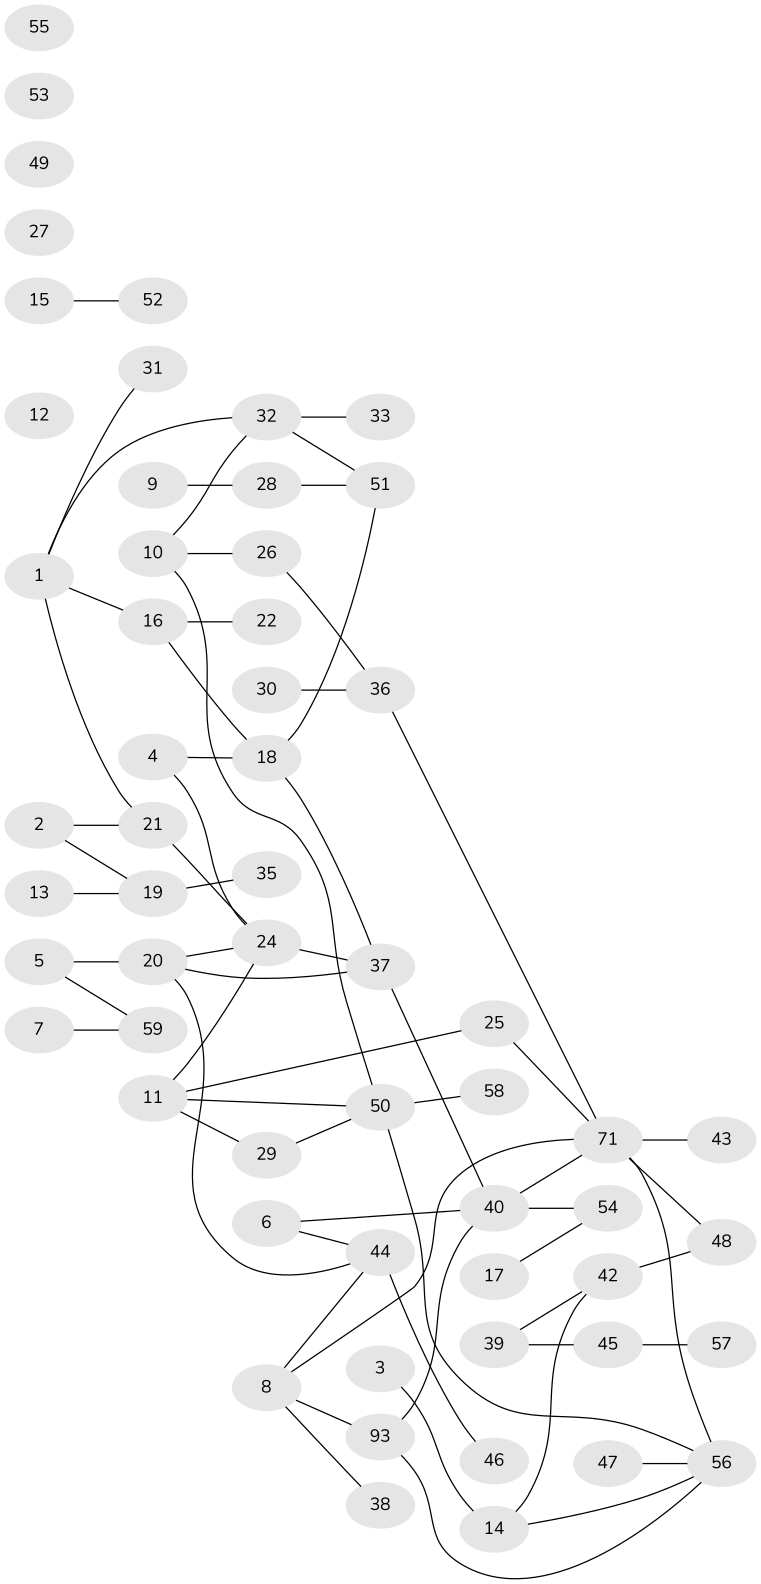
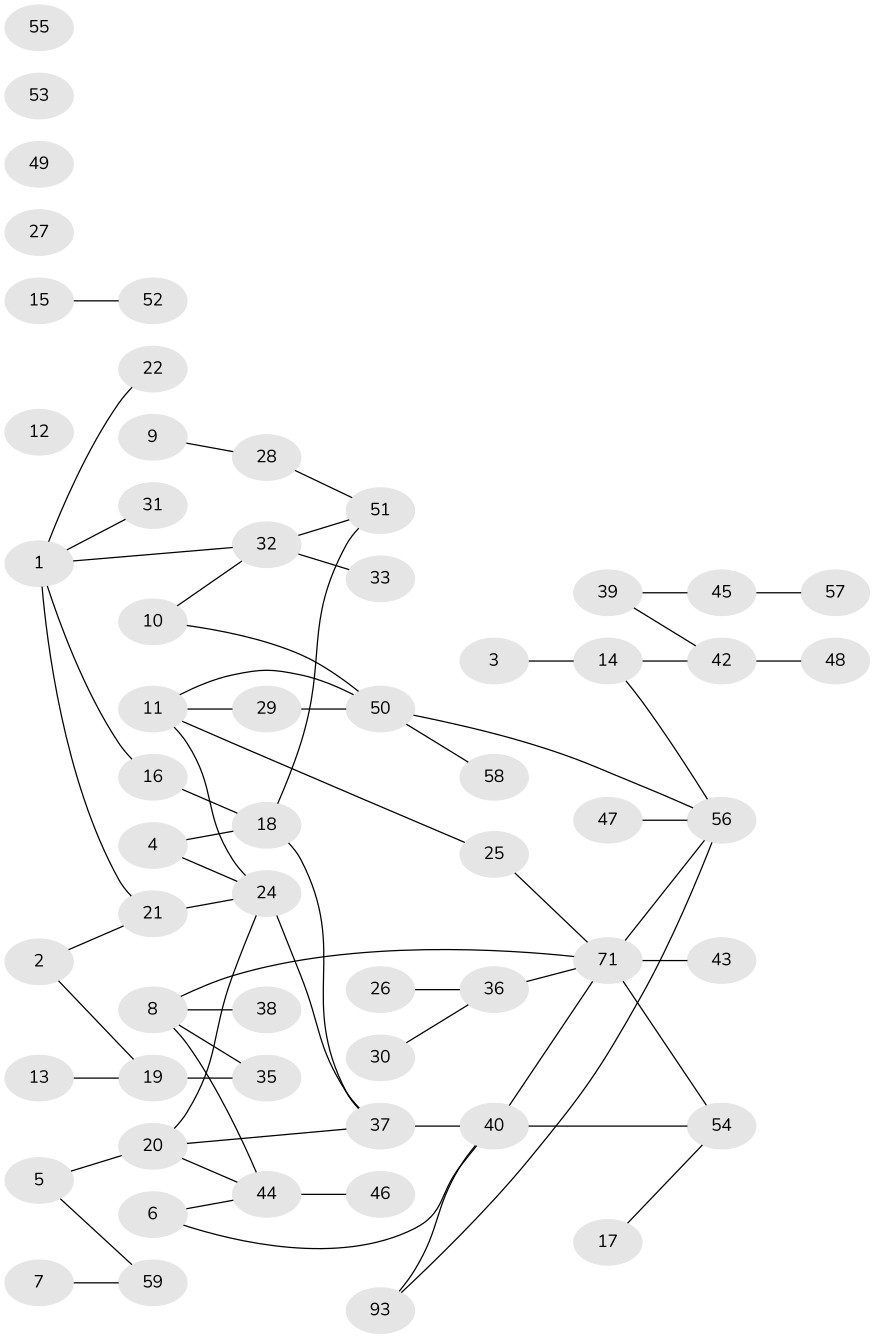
(210, 554) -> none
(210, 622) -> (85, 461)
(665, 1191) -> (665, 1043)
(324, 1412) -> (207, 1042)
